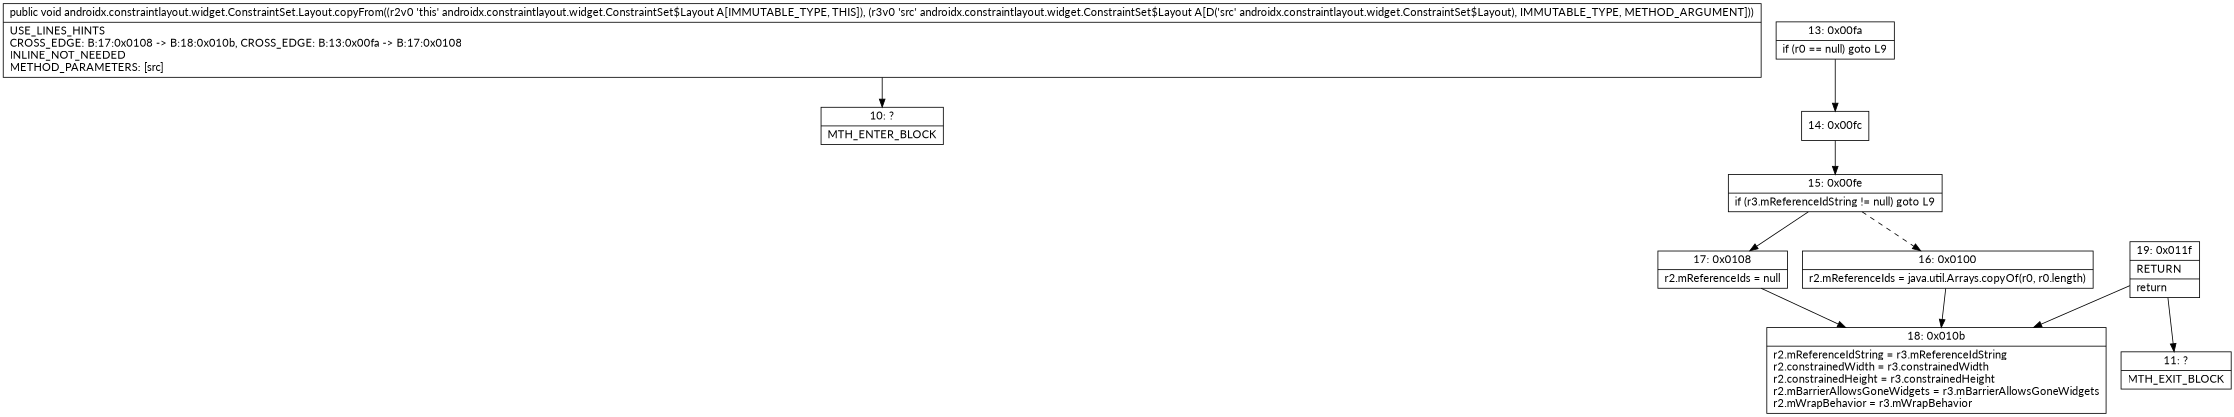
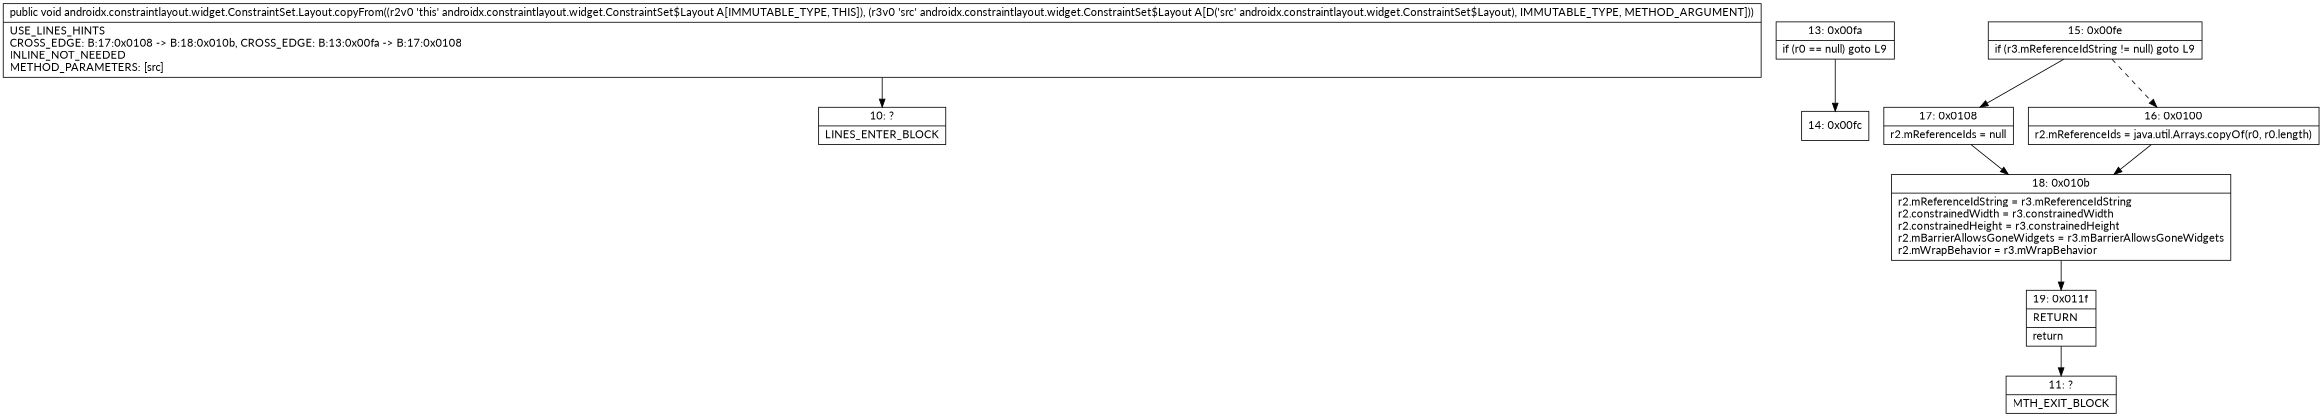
(882, 135) -> (882, 135)
(1835, 153) -> none
(2086, 305) -> (2061, 271)
